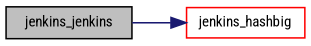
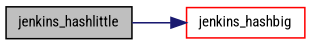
(69, 23) -> (69, 23)
